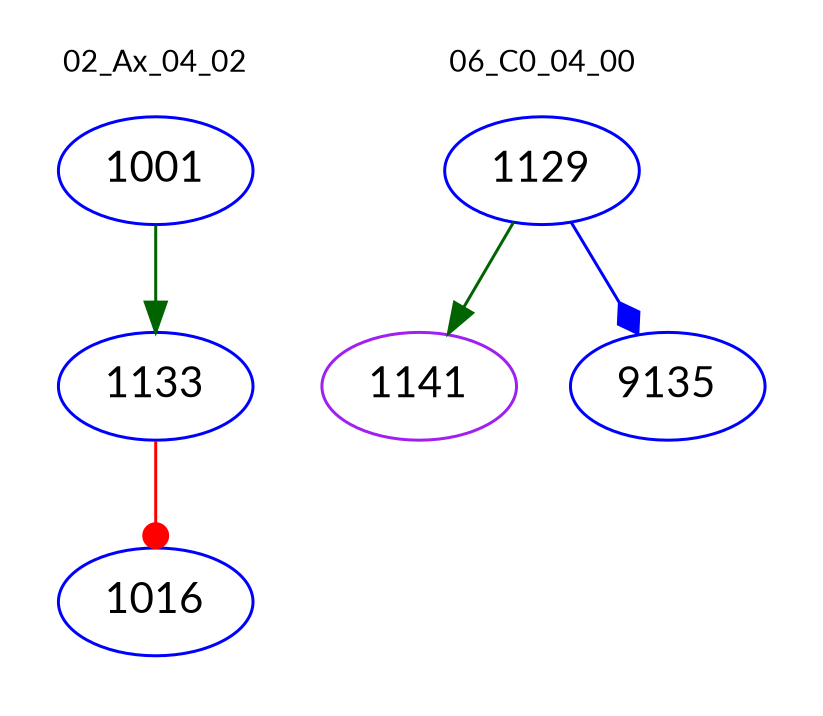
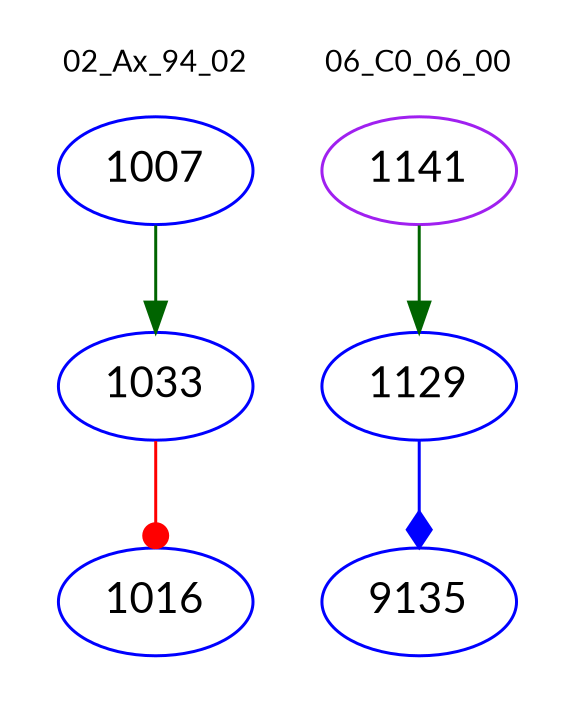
(156, 64) -> (156, 64)
(543, 64) -> (419, 64)
(156, 171) -> (156, 171)
(489, 265) -> (419, 264)
(156, 386) -> (156, 386)
